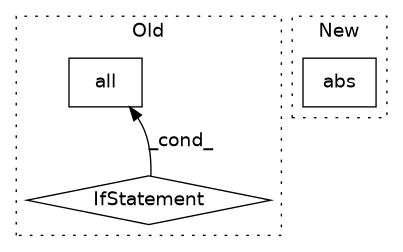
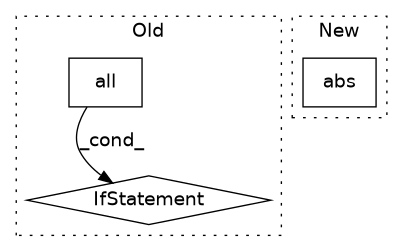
(149, 146) -> (77, 144)
